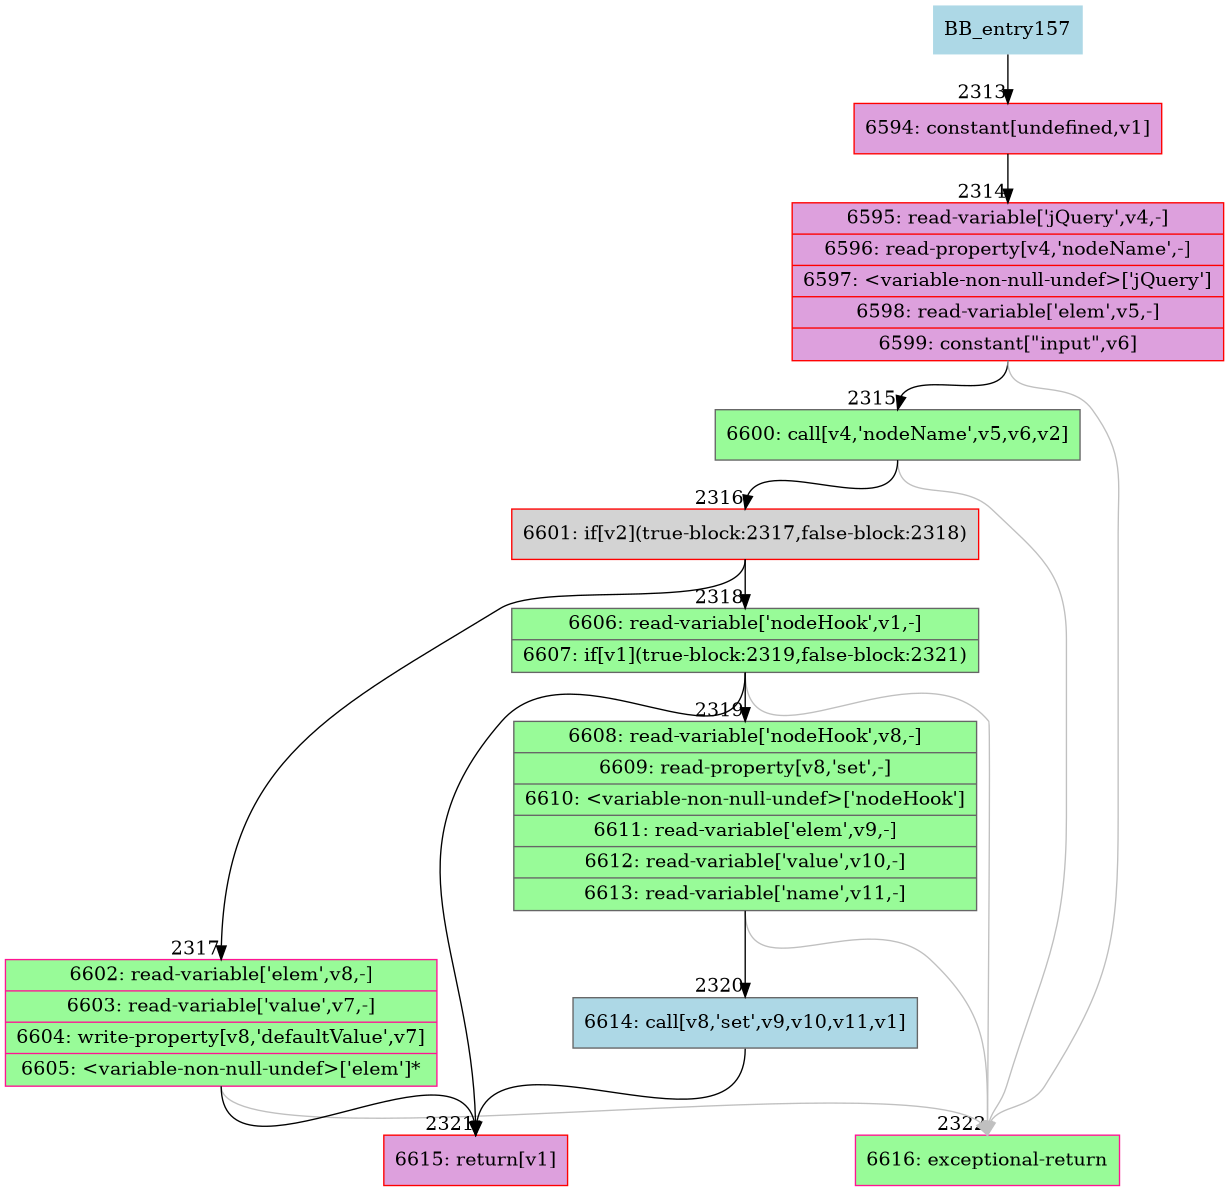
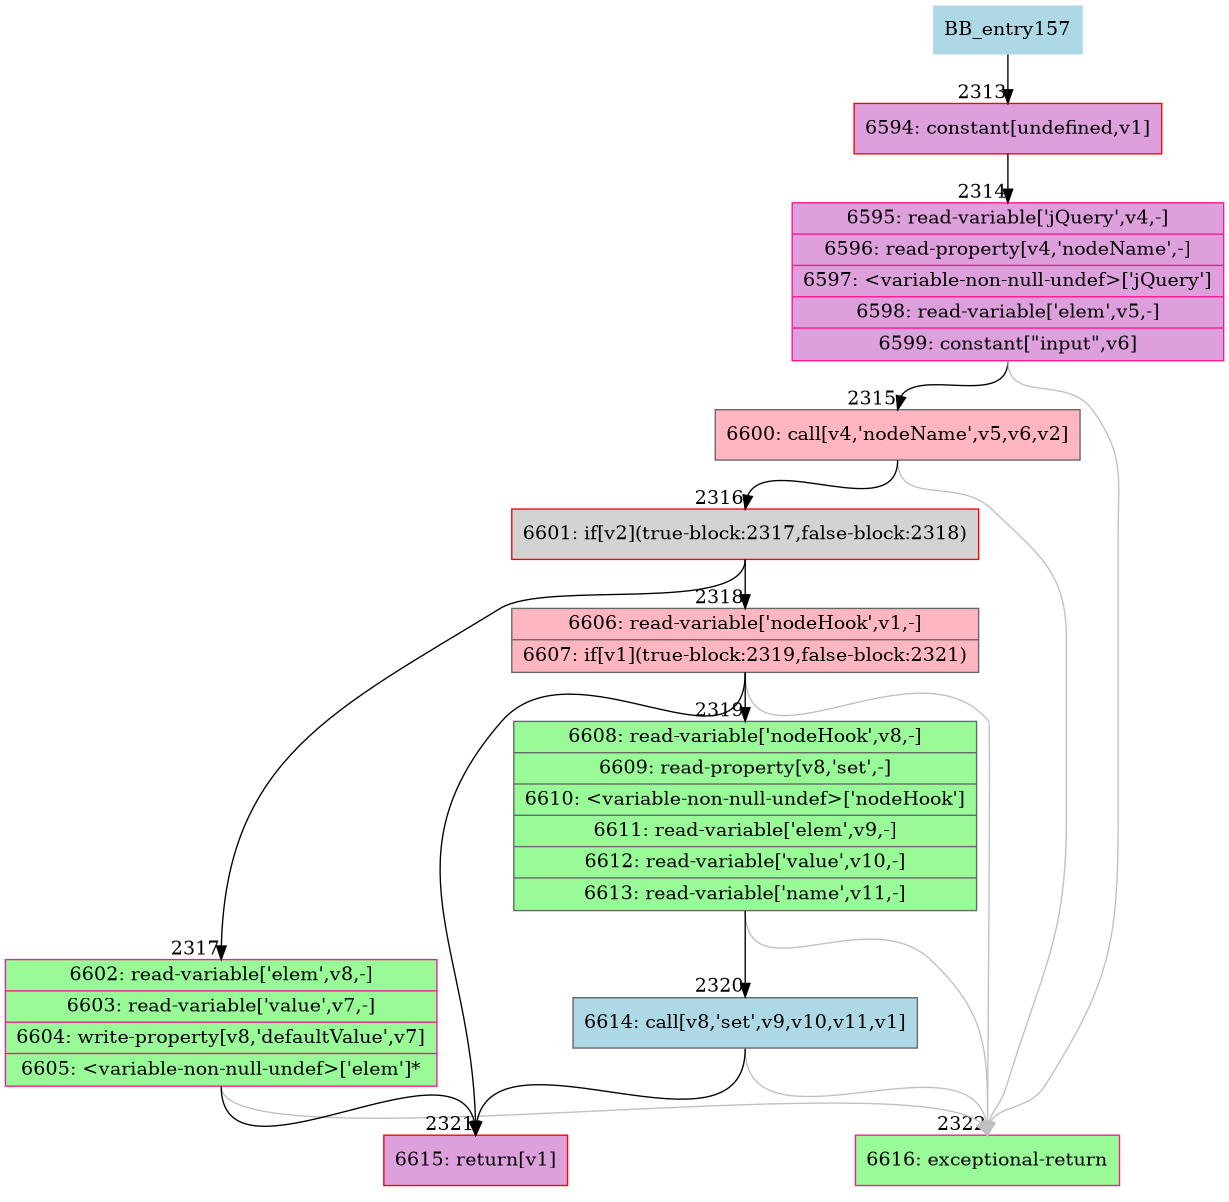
(1008, 282) -> (1008, 282)
(898, 435) -> (898, 435)
(745, 640) -> (745, 640)
none -> (859, 1093)
